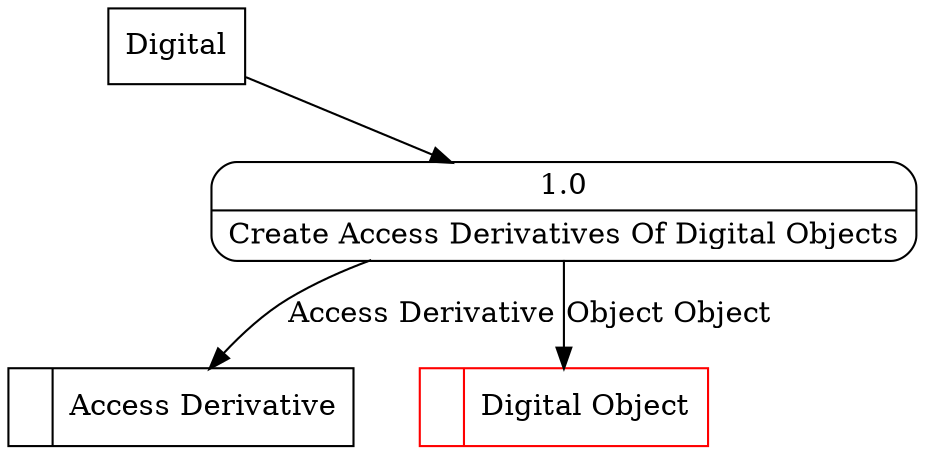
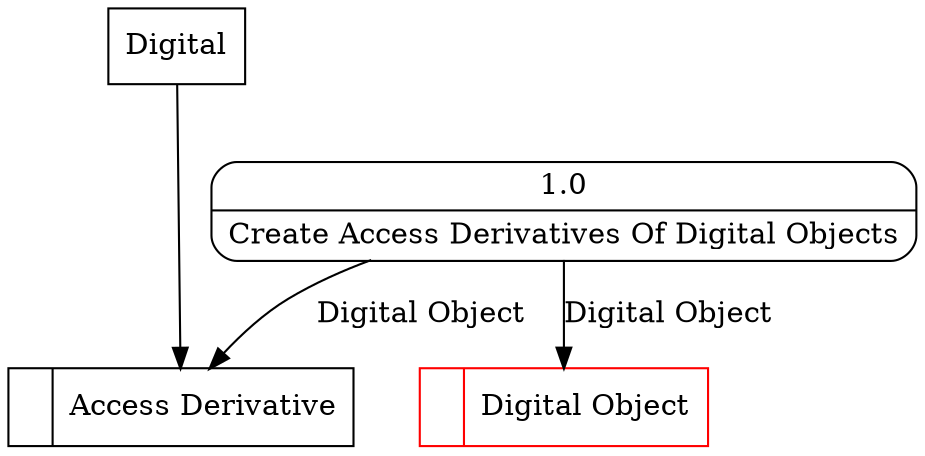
(339, 116) -> (179, 216)
(422, 315) -> (422, 315)
(669, 315) -> (669, 315)
